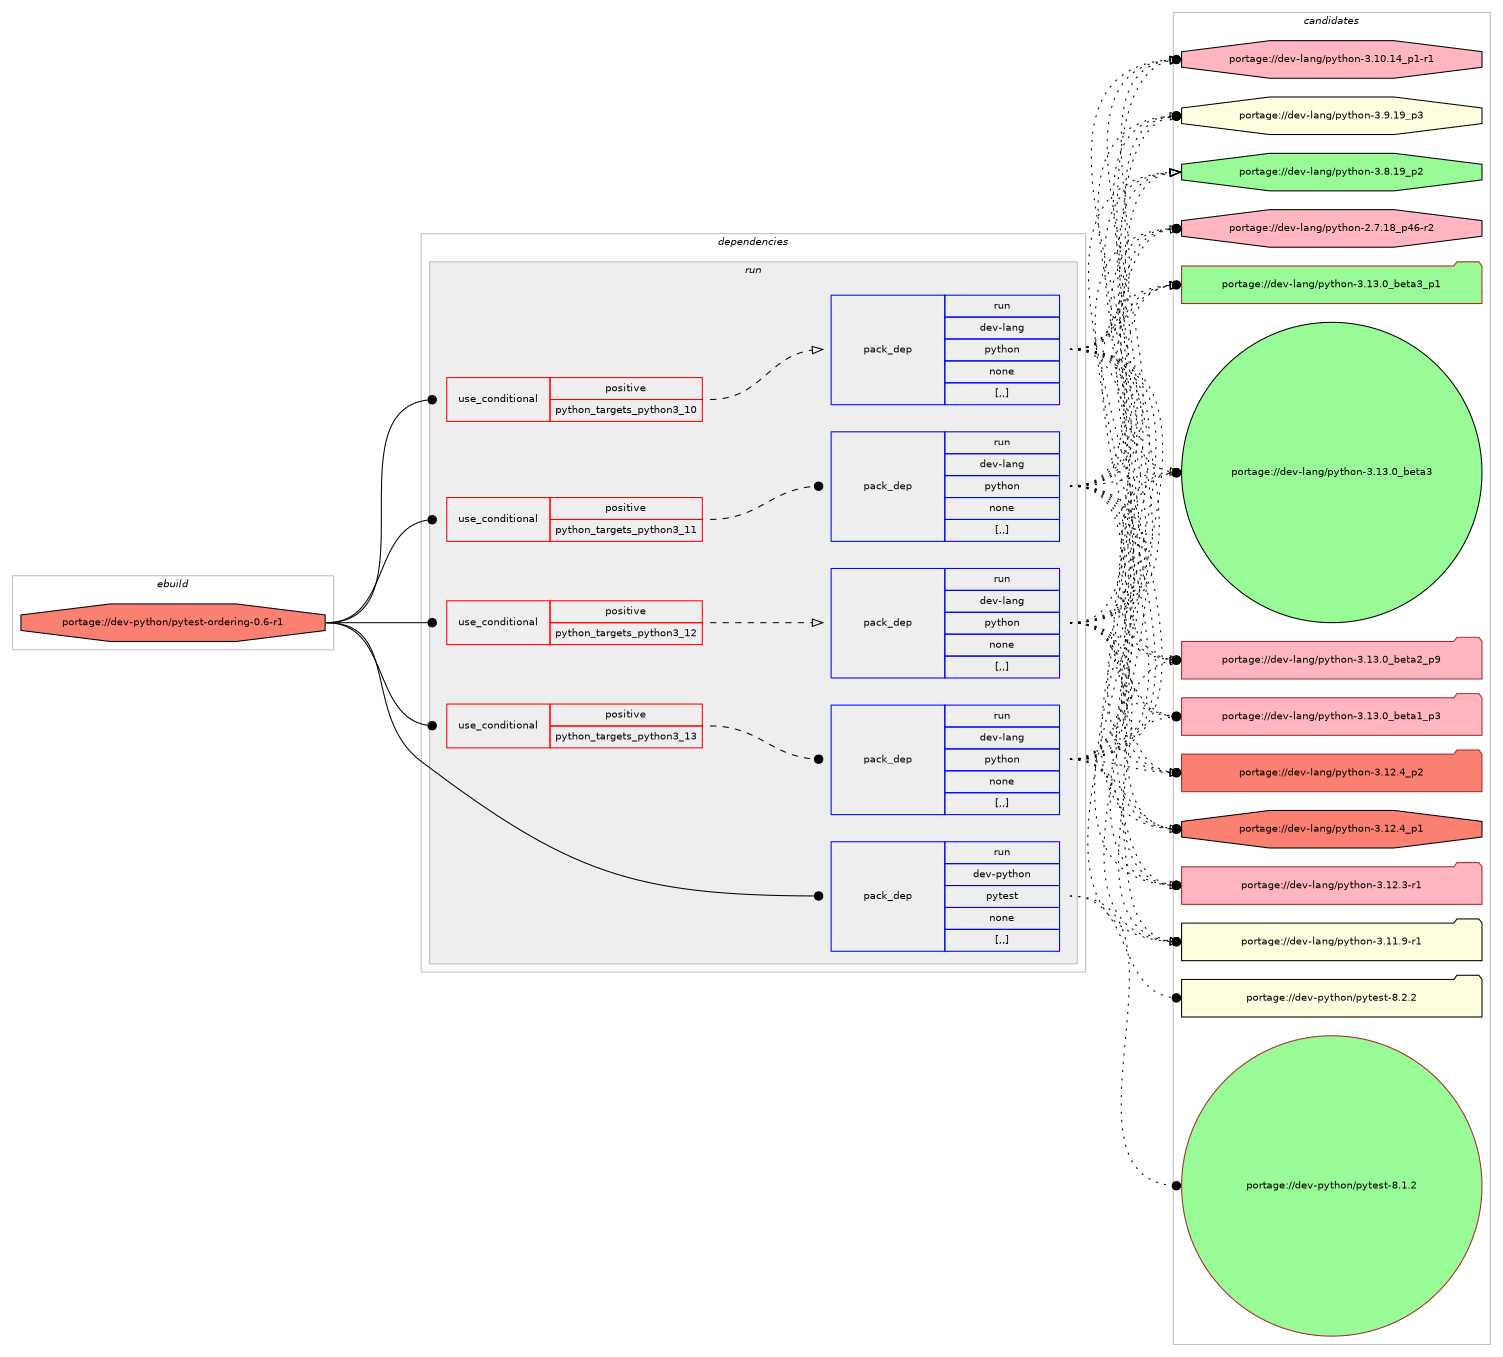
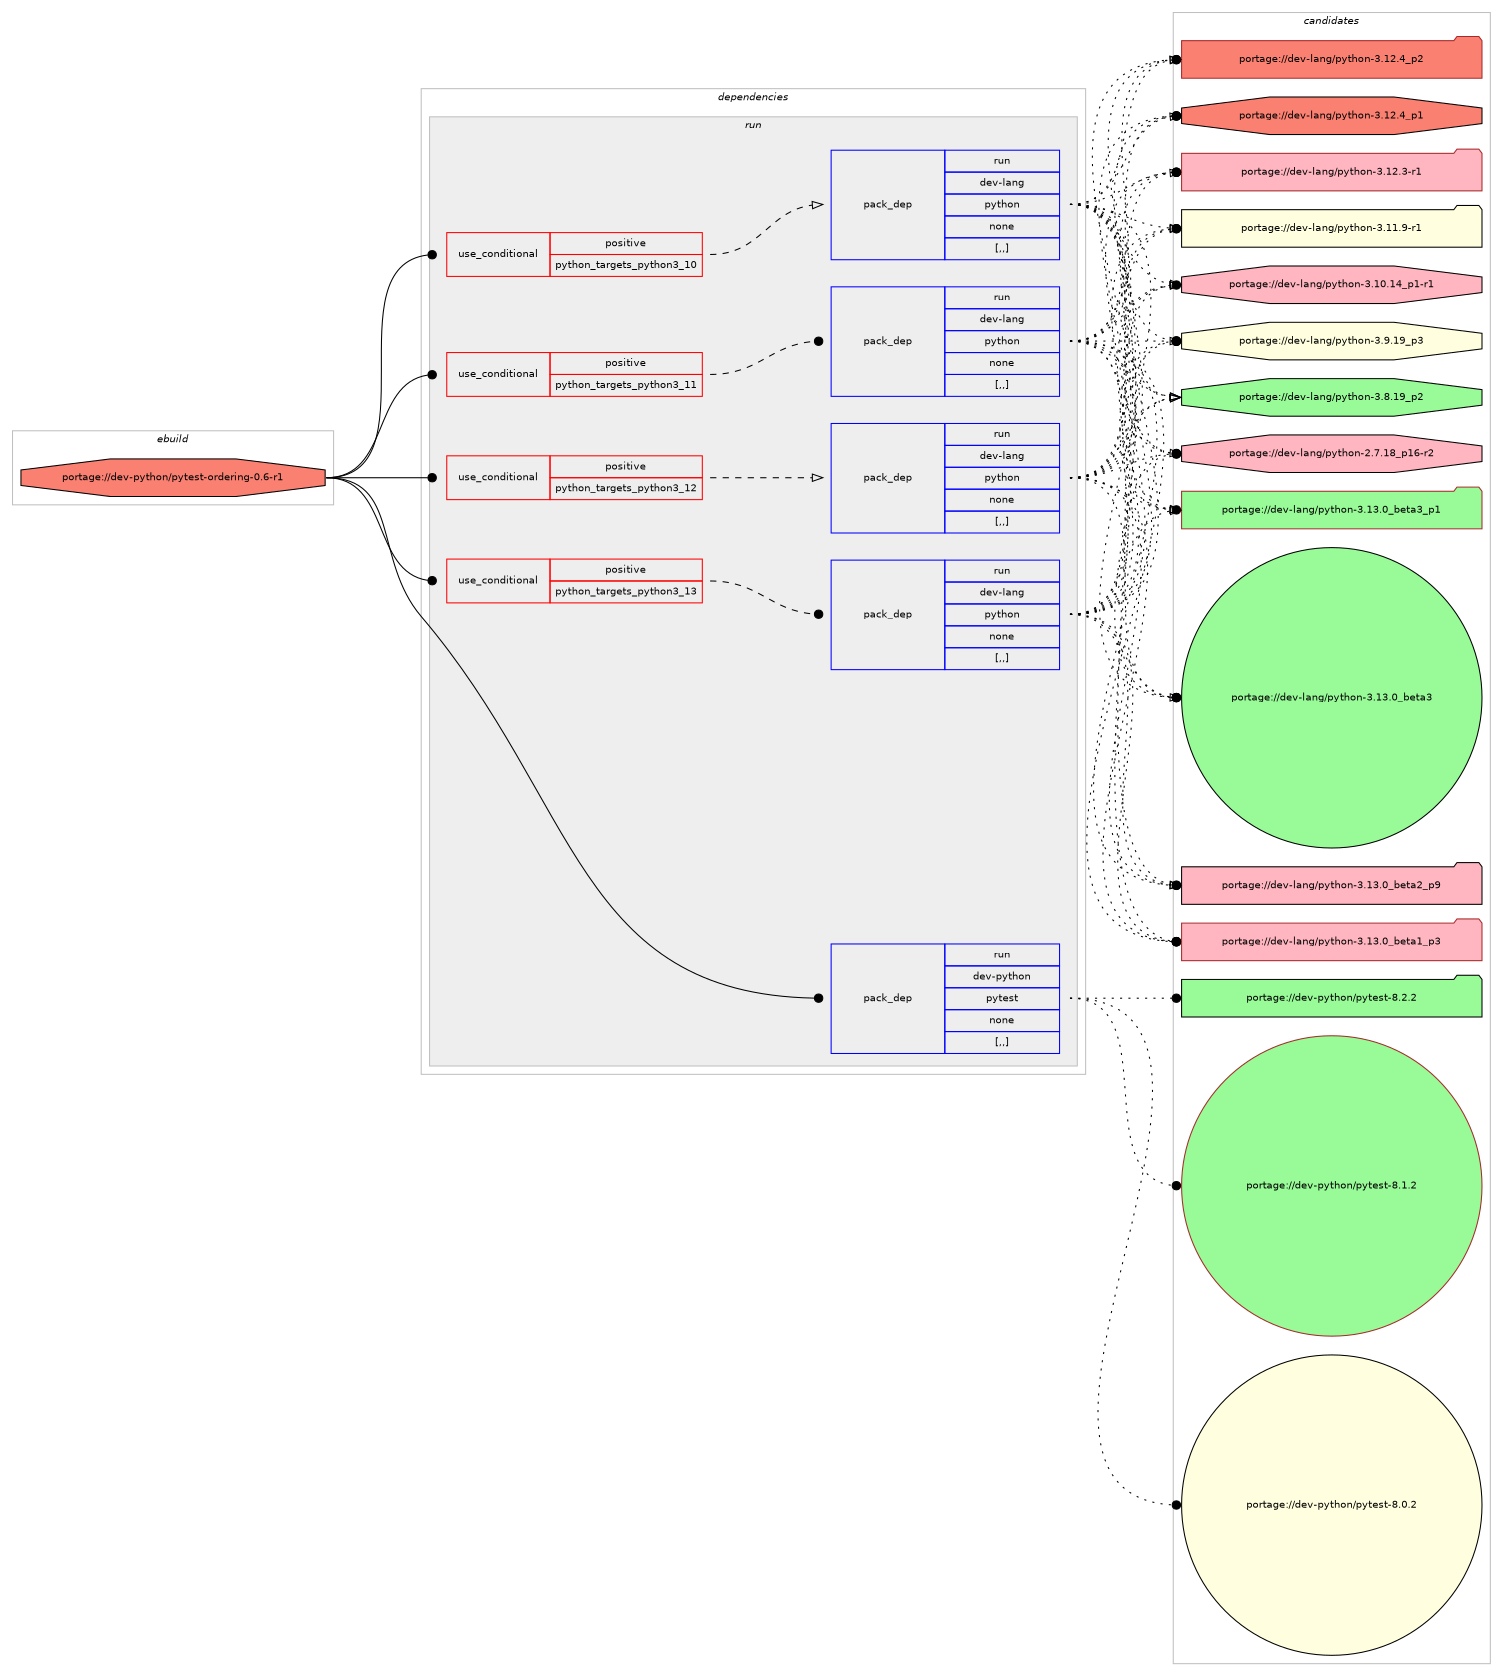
(1332, 228) -> (1332, 454)
(1332, 660) -> (1332, 886)
(1332, 998) -> (1332, 998)
none -> (1332, 1505)
